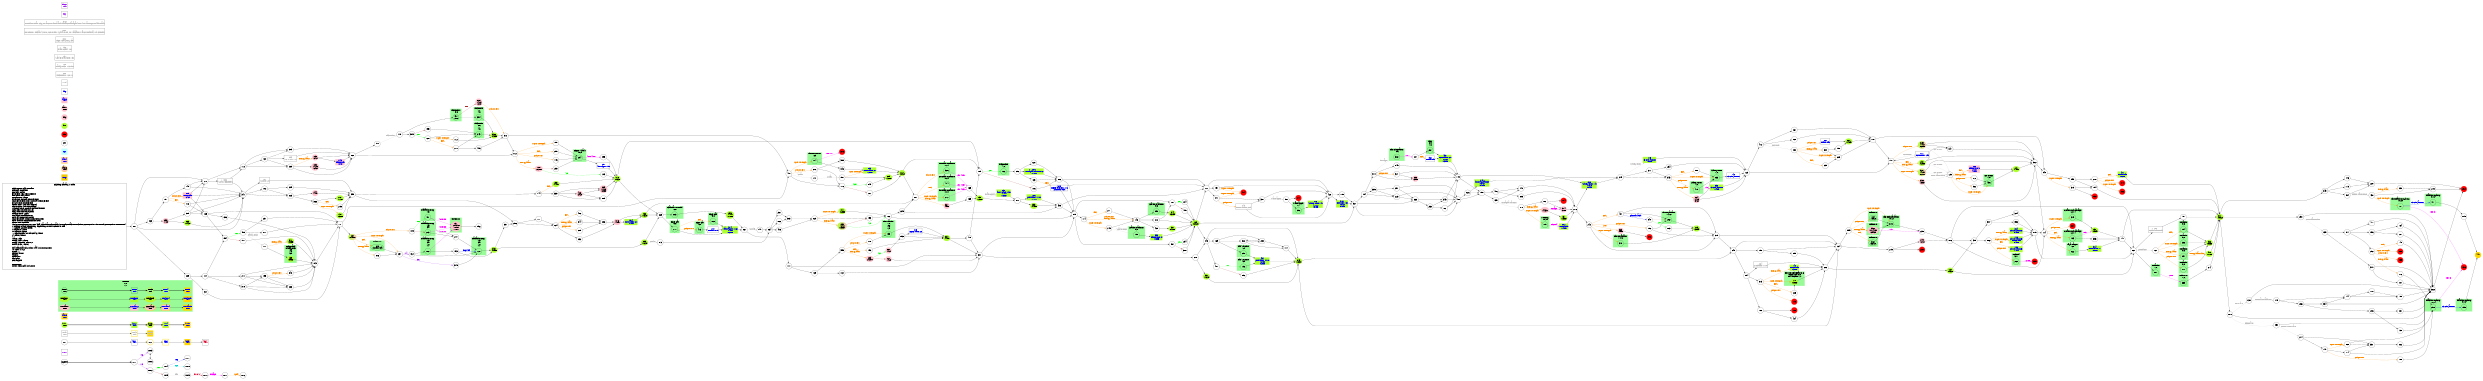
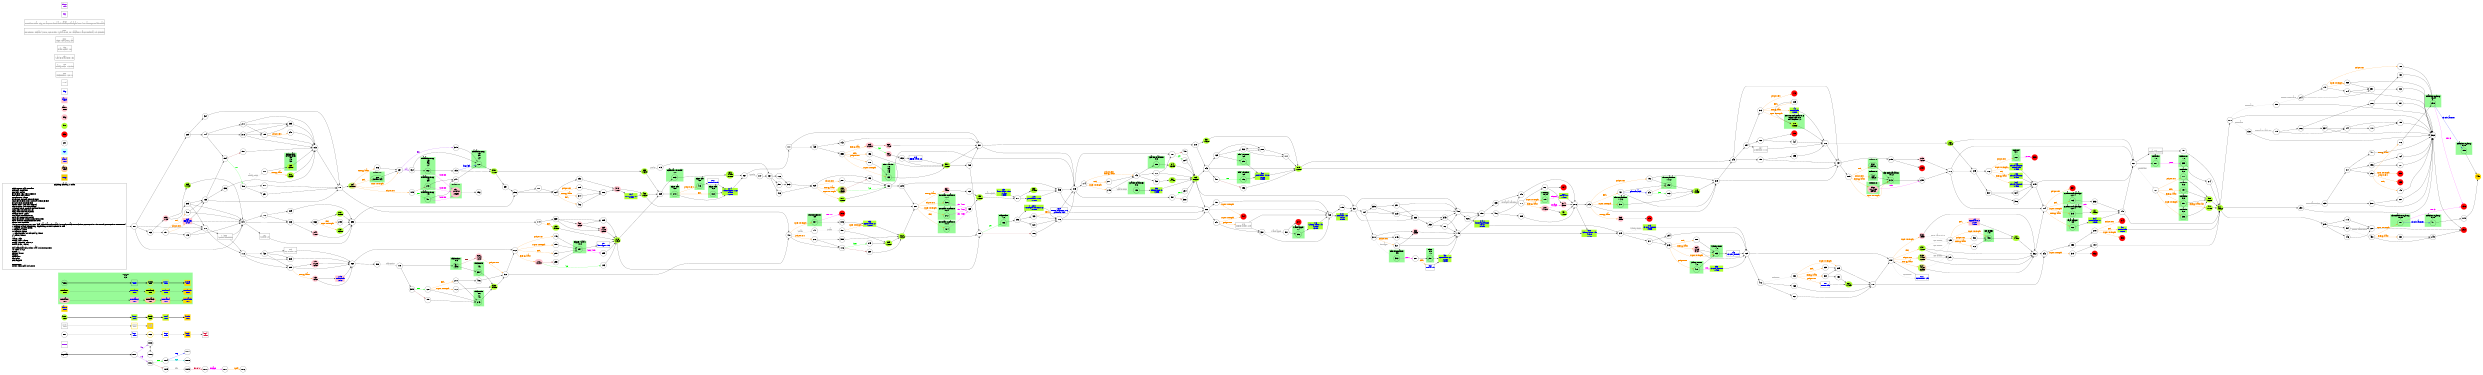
none -> (842, 181)
(1605, 226) -> (1605, 215)
